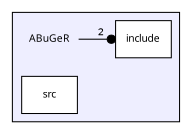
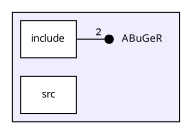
(93, 39) -> (91, 39)
